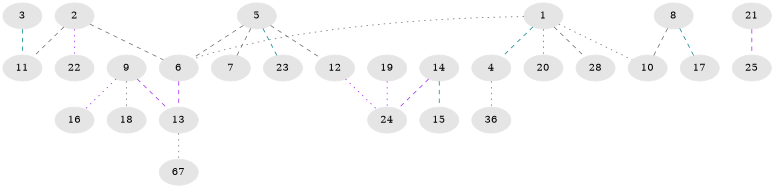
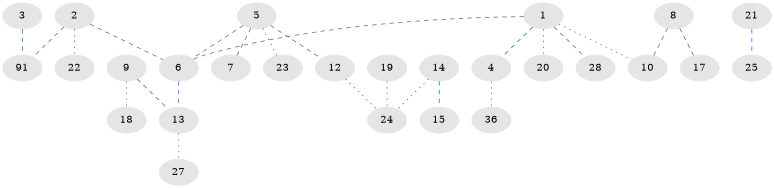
(357, 27) -> (357, 27)
(271, 45) -> (271, 45)
(22, 68) -> (22, 68)
(413, 94) -> (413, 94)
(75, 120) -> none
(179, 172) -> (179, 172)
